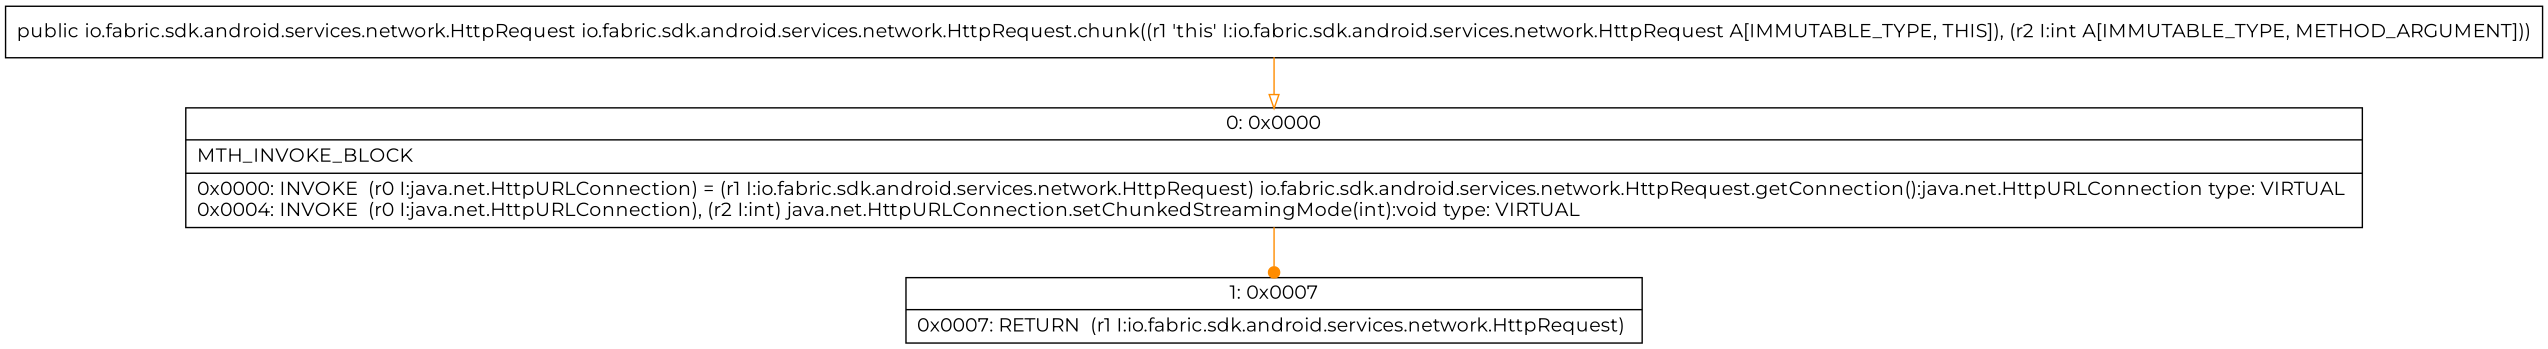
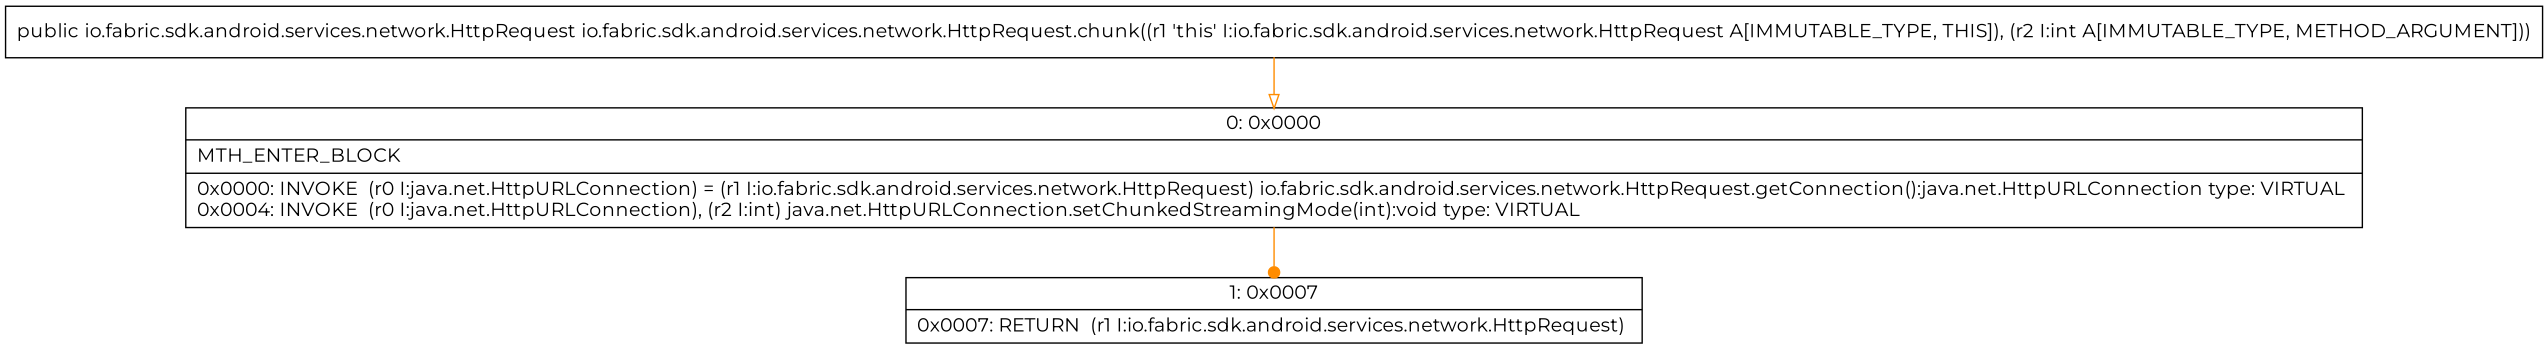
(305, 156) -> (299, 156)
